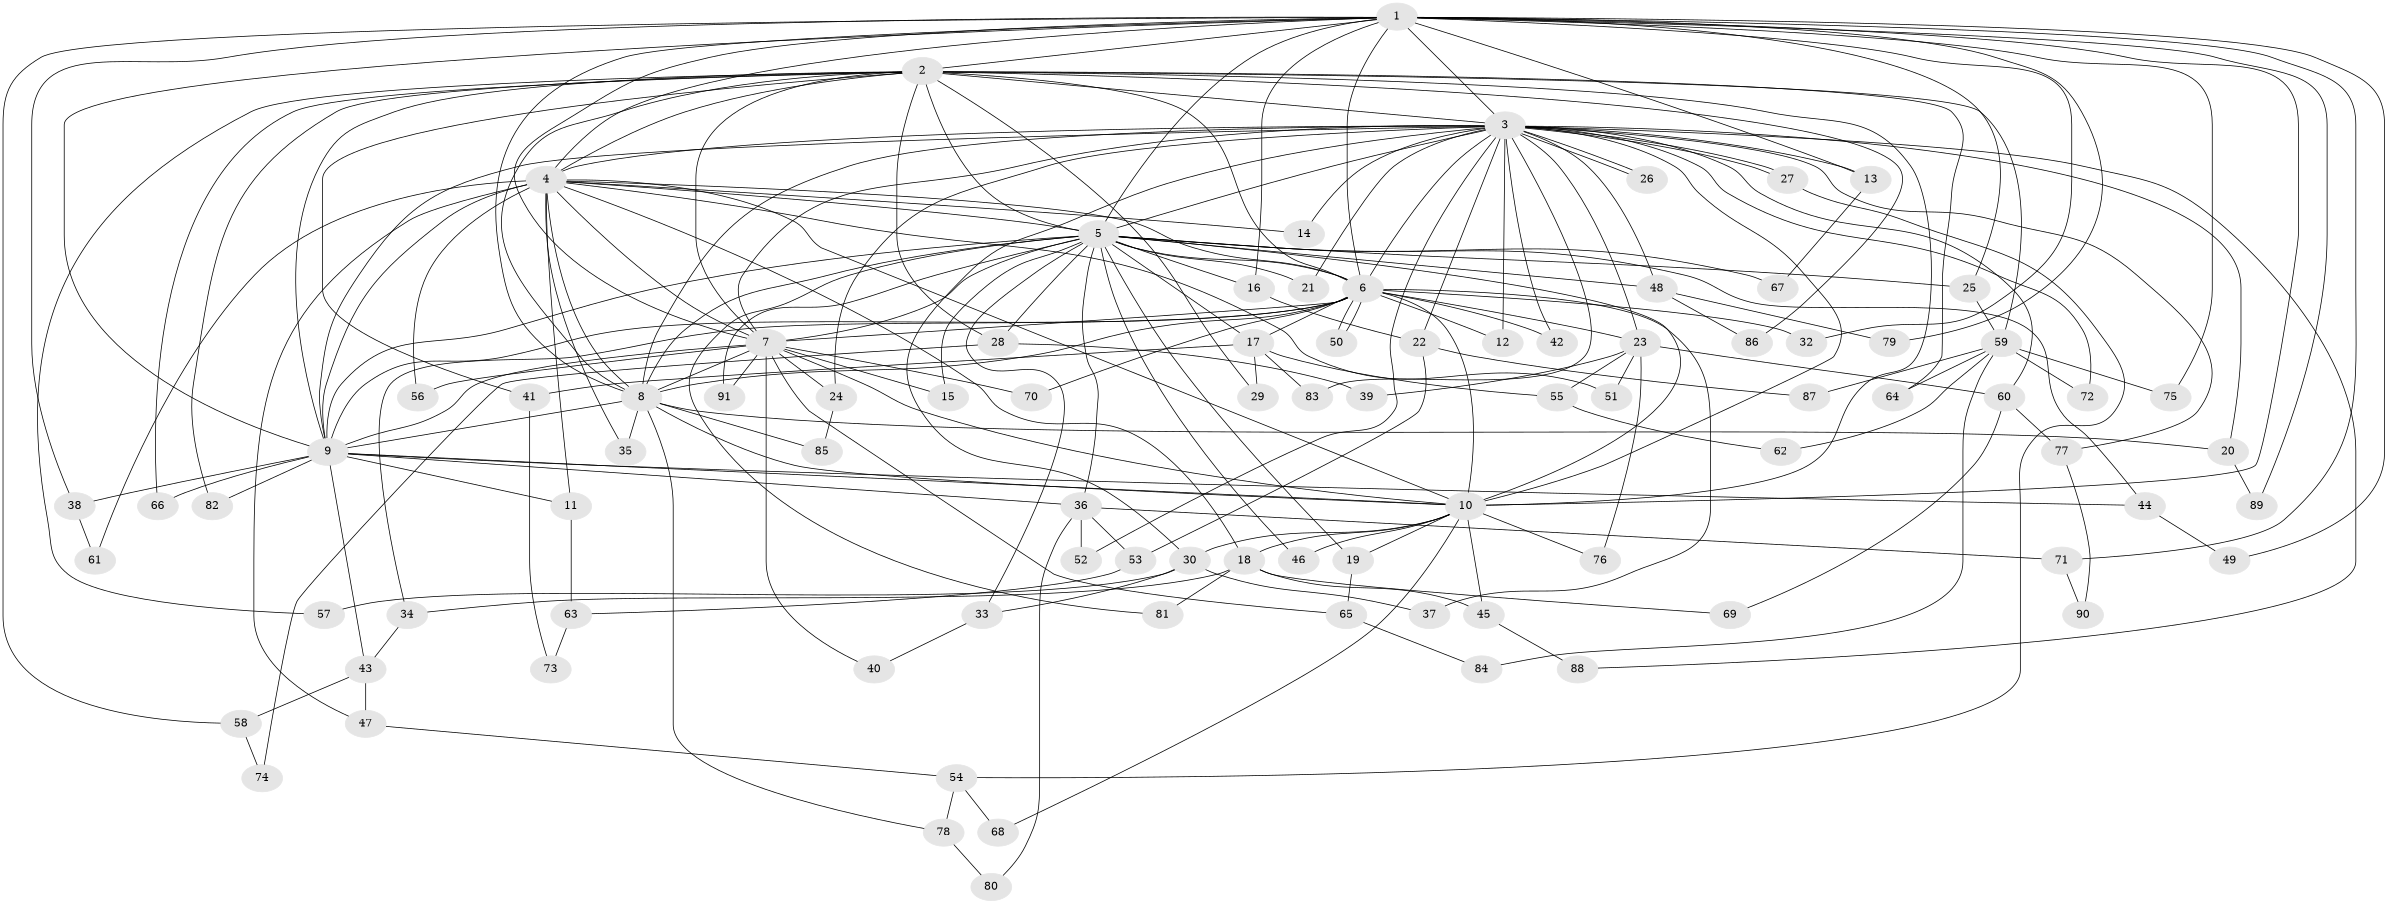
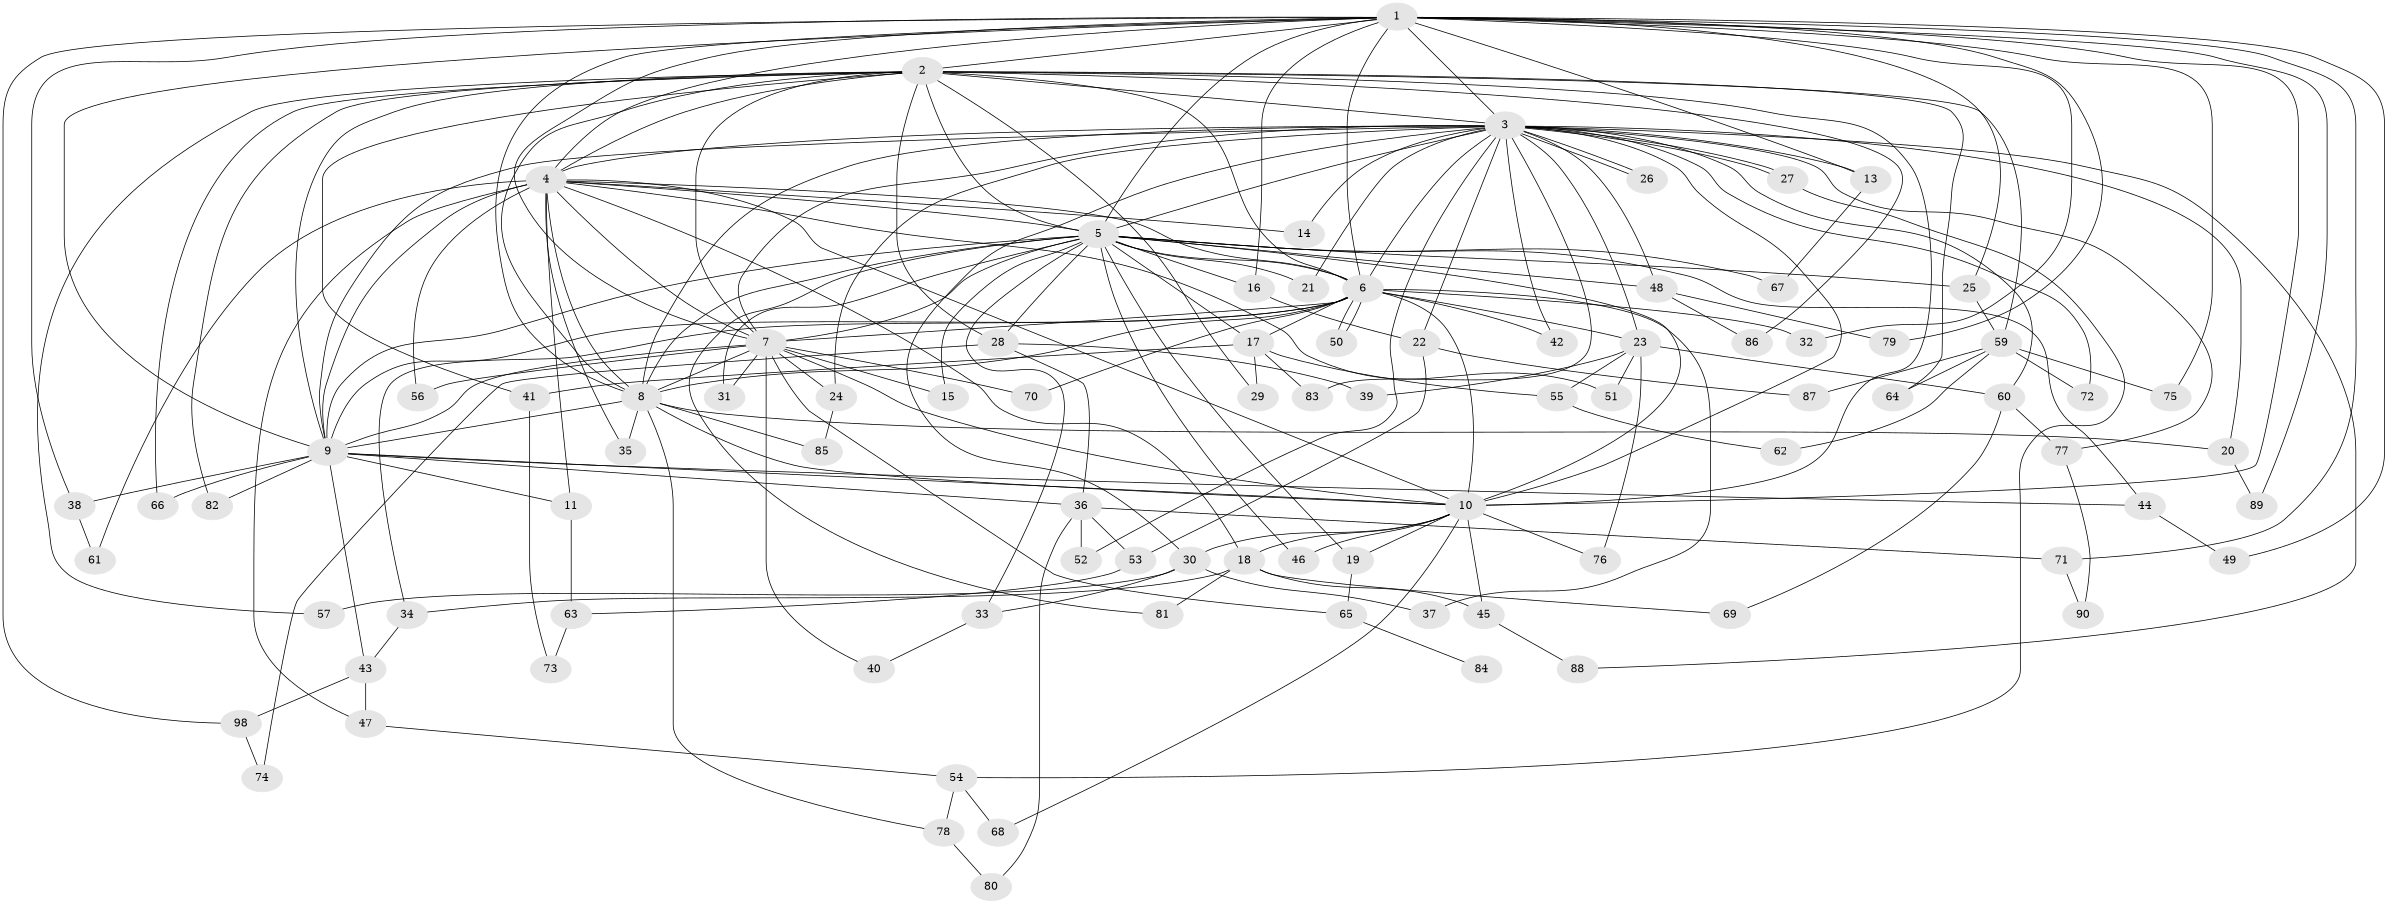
(1503, 343) -> none
(1089, 365) -> (1088, 400)
(725, 397) -> (725, 397)
(1851, 630) -> none
(241, 724) -> (241, 724)
